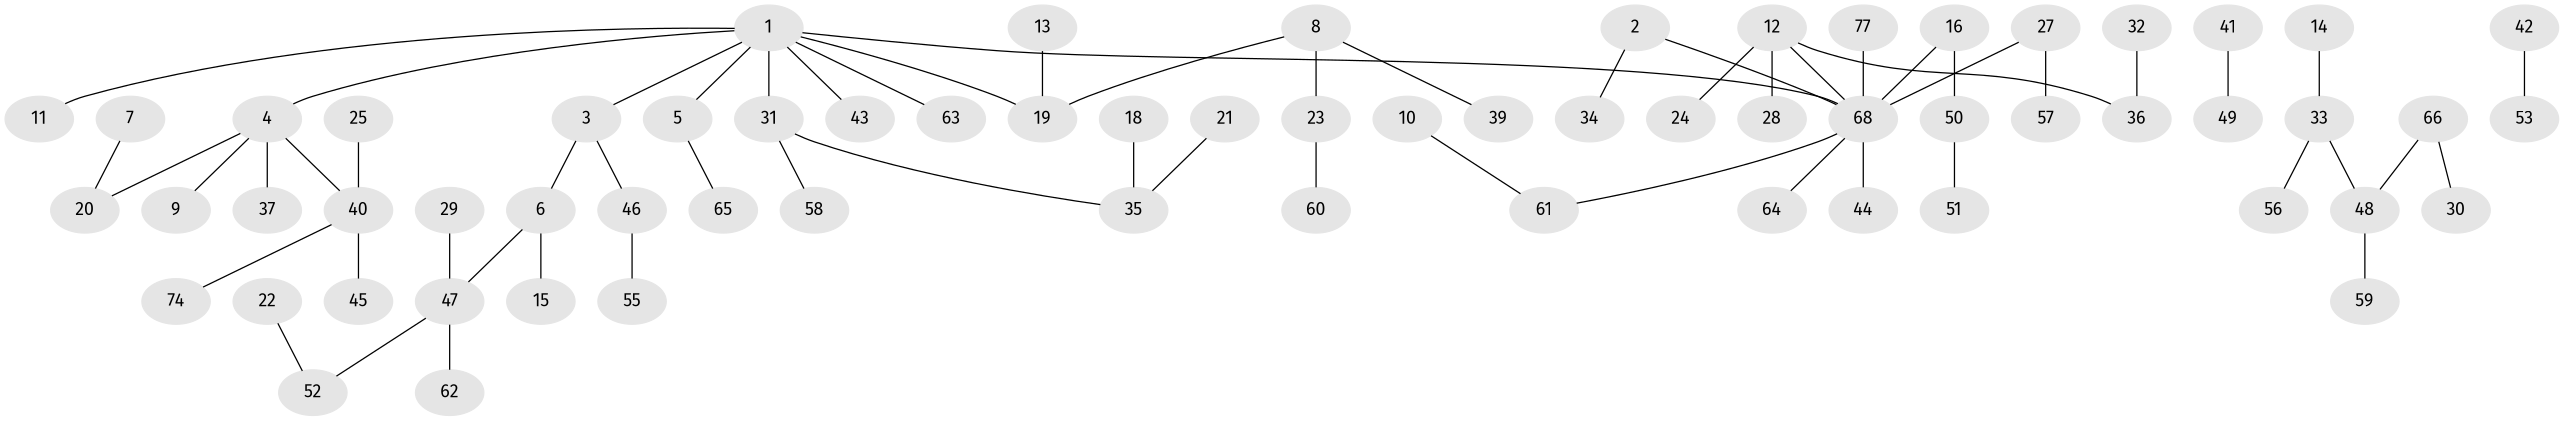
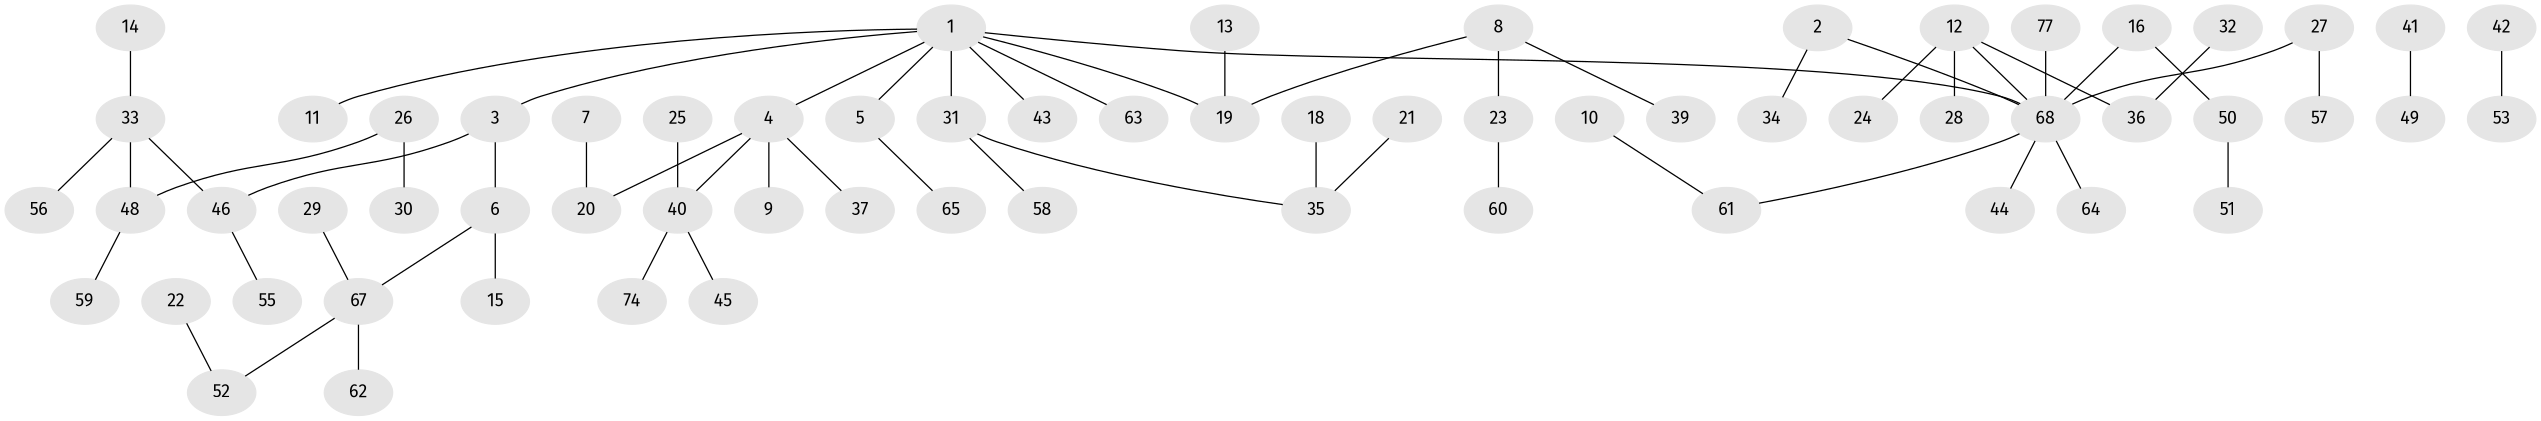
(2433, 119) -> (404, 119)
none -> (176, 165)
(450, 301) -> (358, 301)
